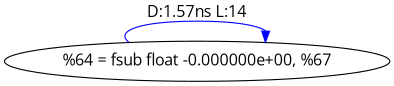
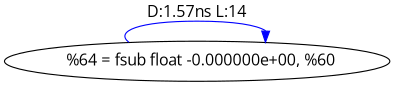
(197, 61) -> (197, 61)
